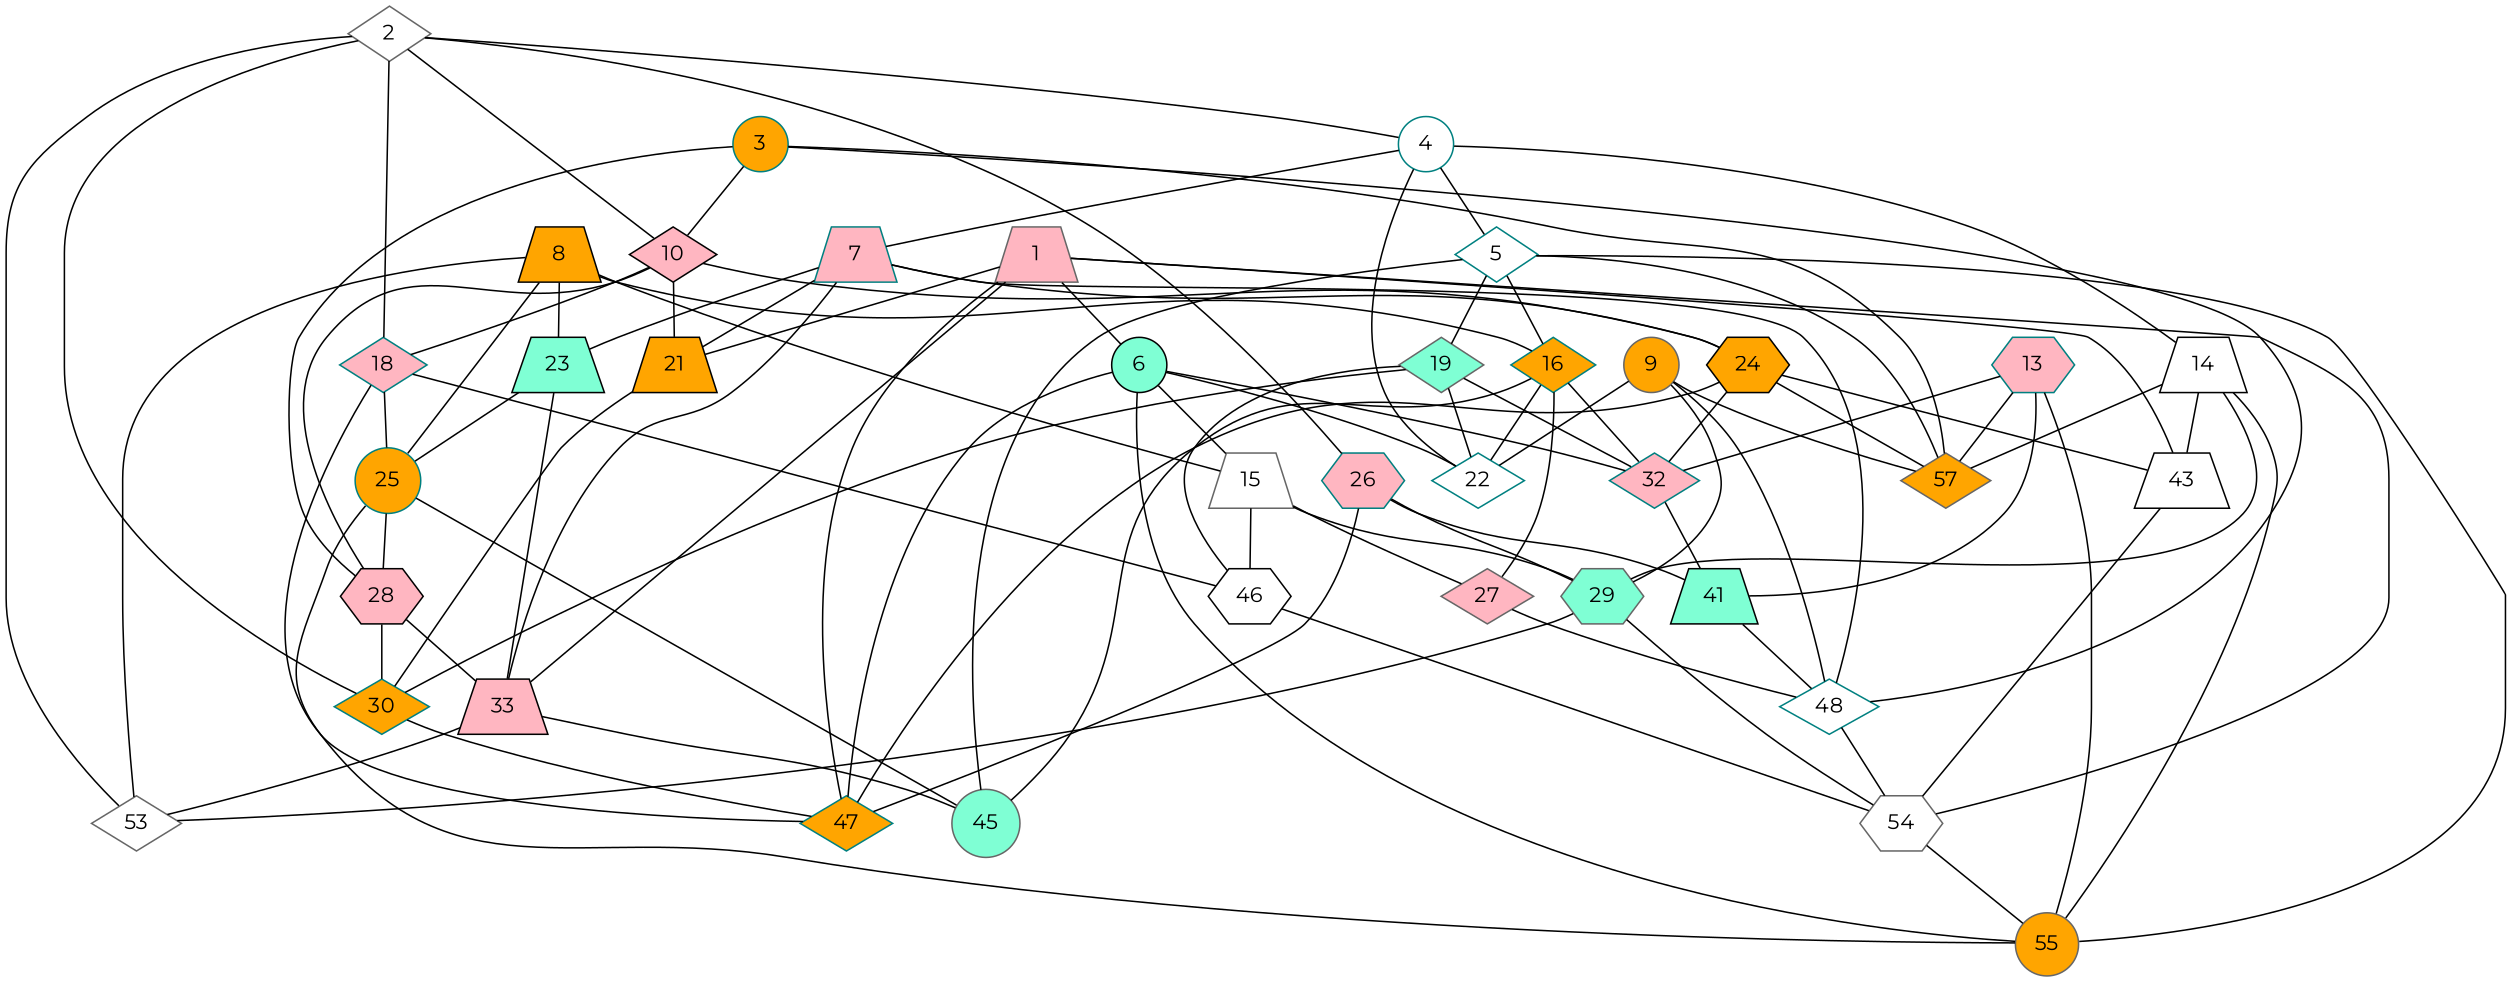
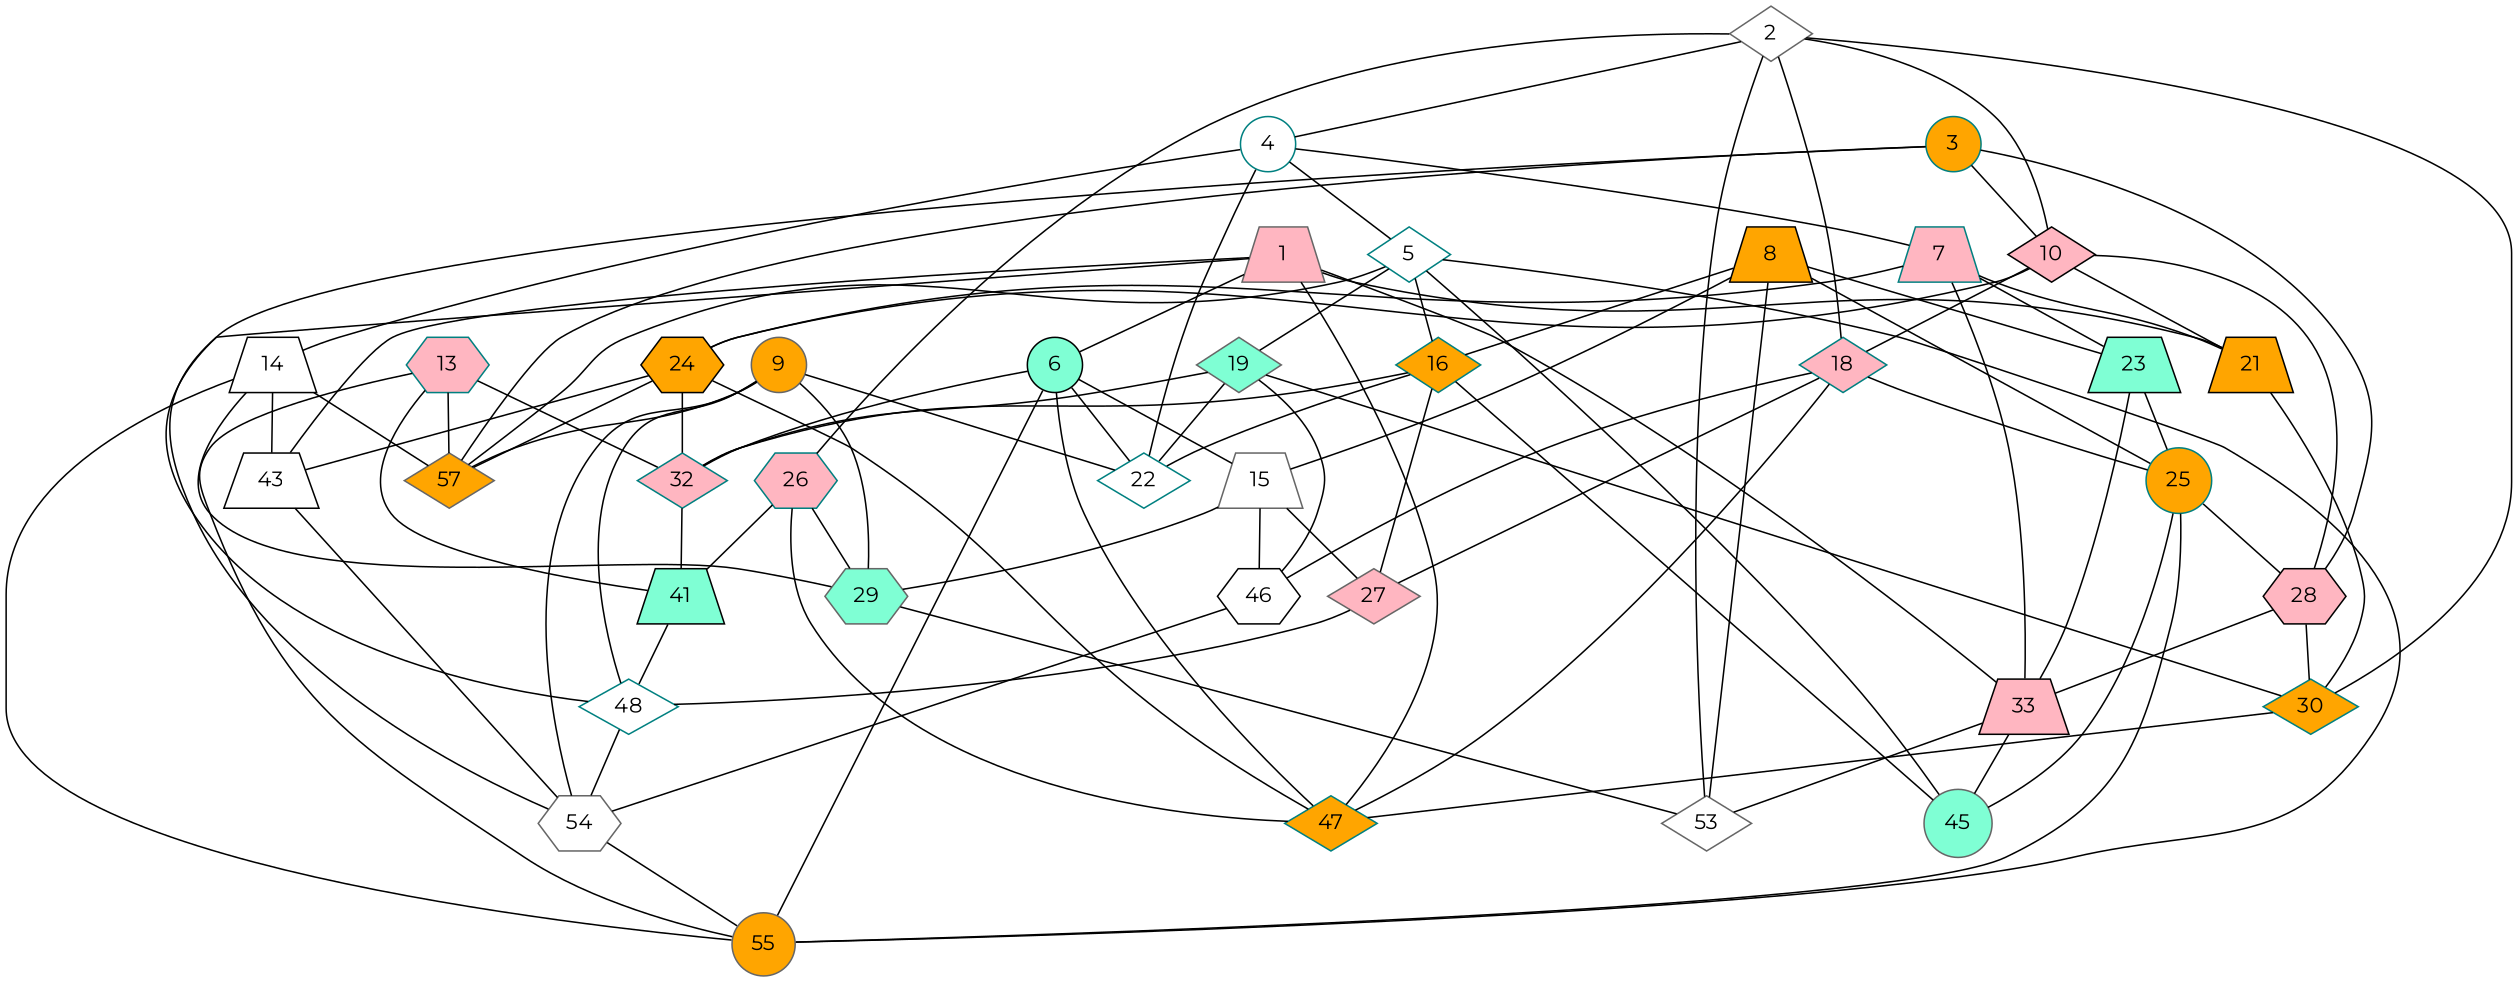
(1753, 317) -> none
none -> (1619, 475)
(1745, 718) -> (558, 530)
